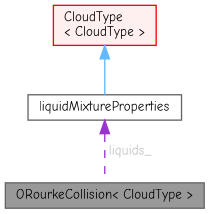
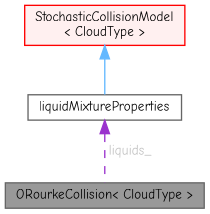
(105, 25) -> (105, 25)
